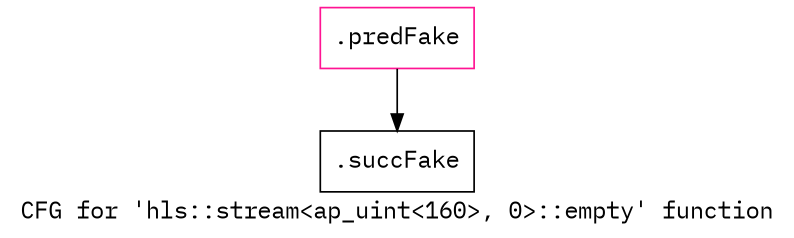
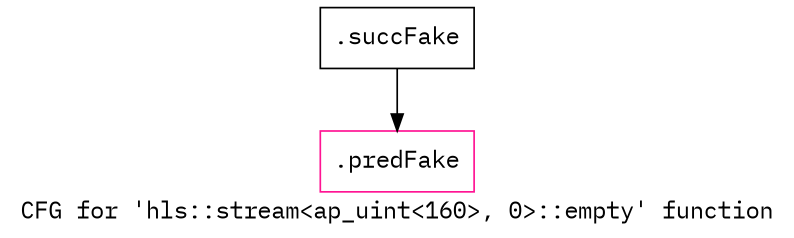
(397, 91) -> (397, 91)
